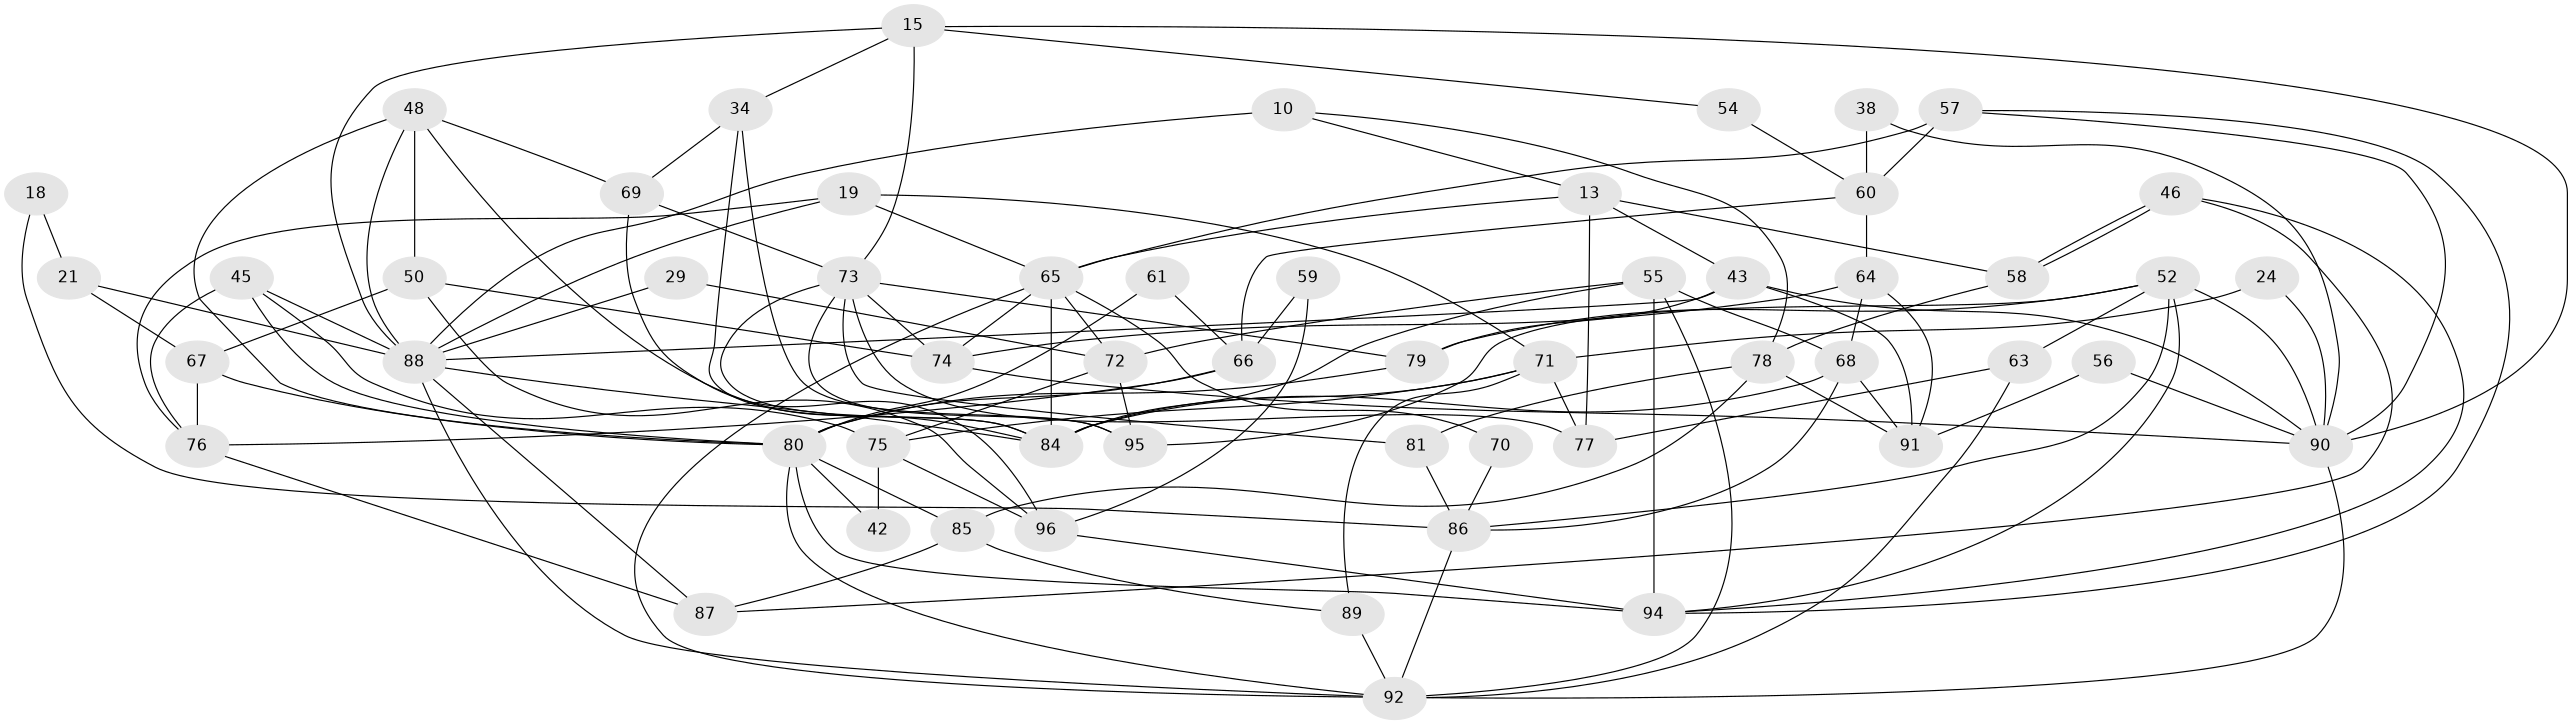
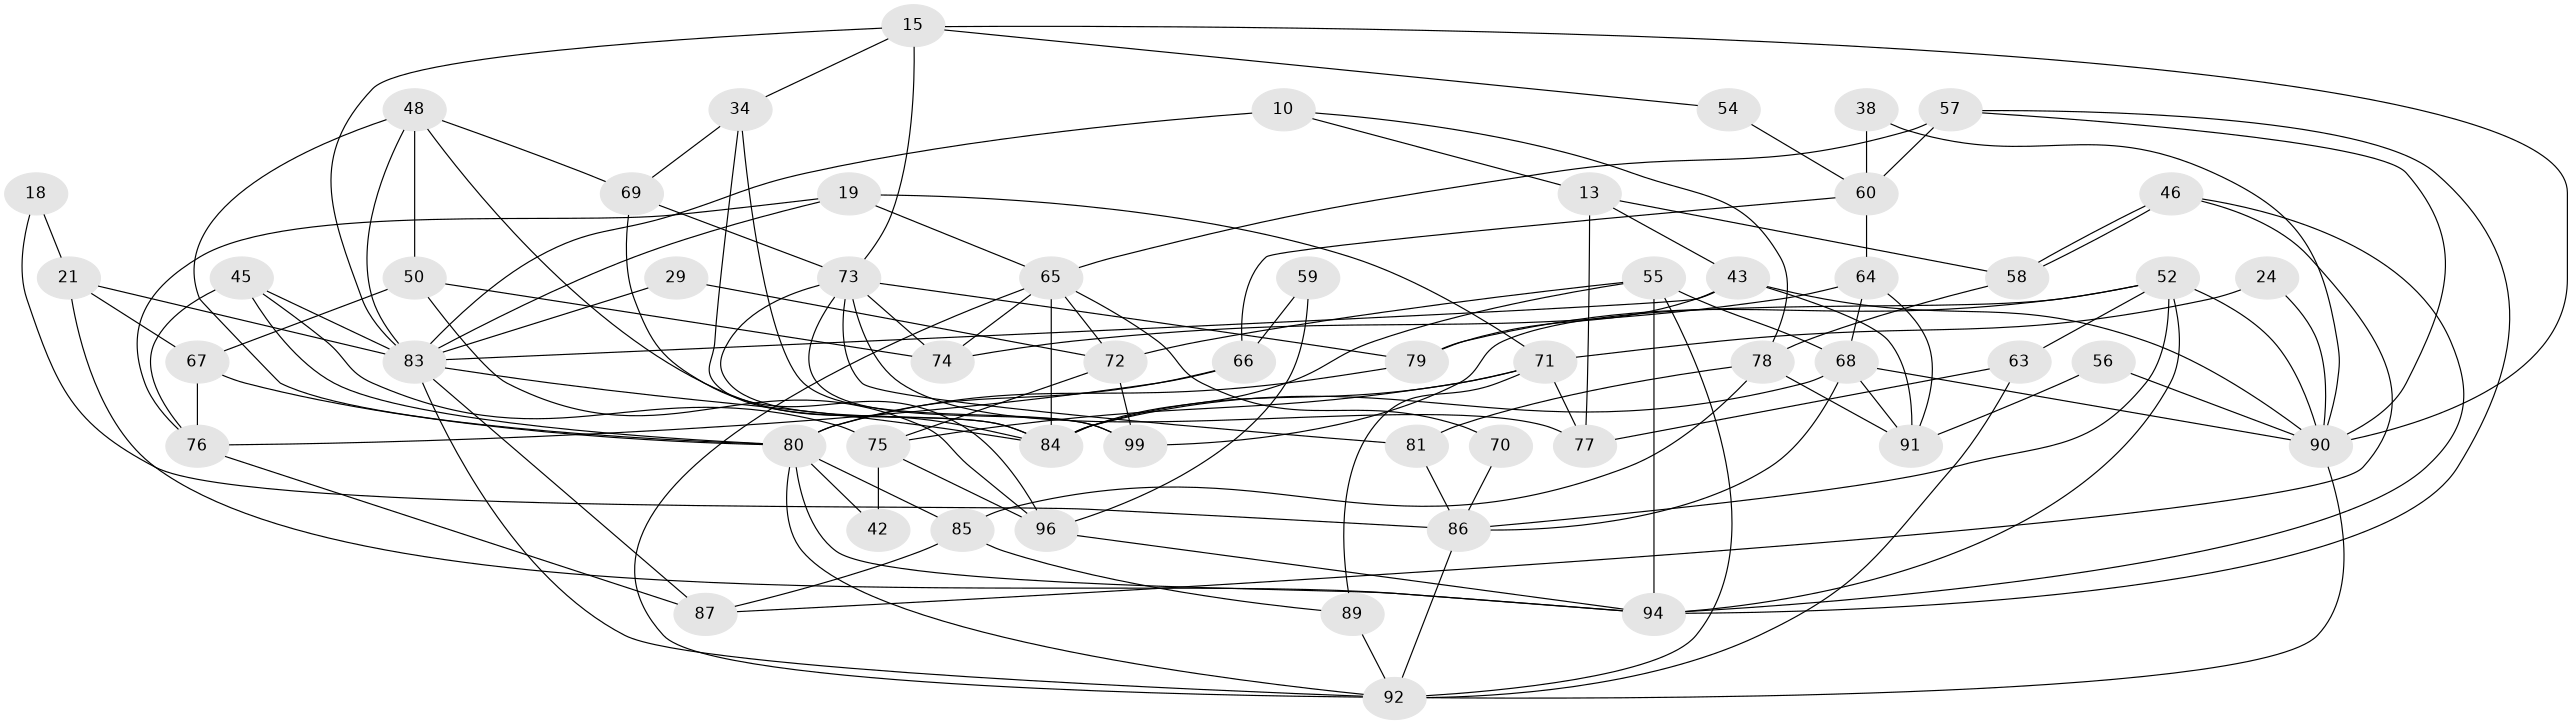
(1317, 223) -> none
(1158, 278) -> none
(415, 362) -> (415, 362)
(1663, 415) -> (2084, 404)
(1135, 446) -> (1135, 446)
none -> (785, 585)
